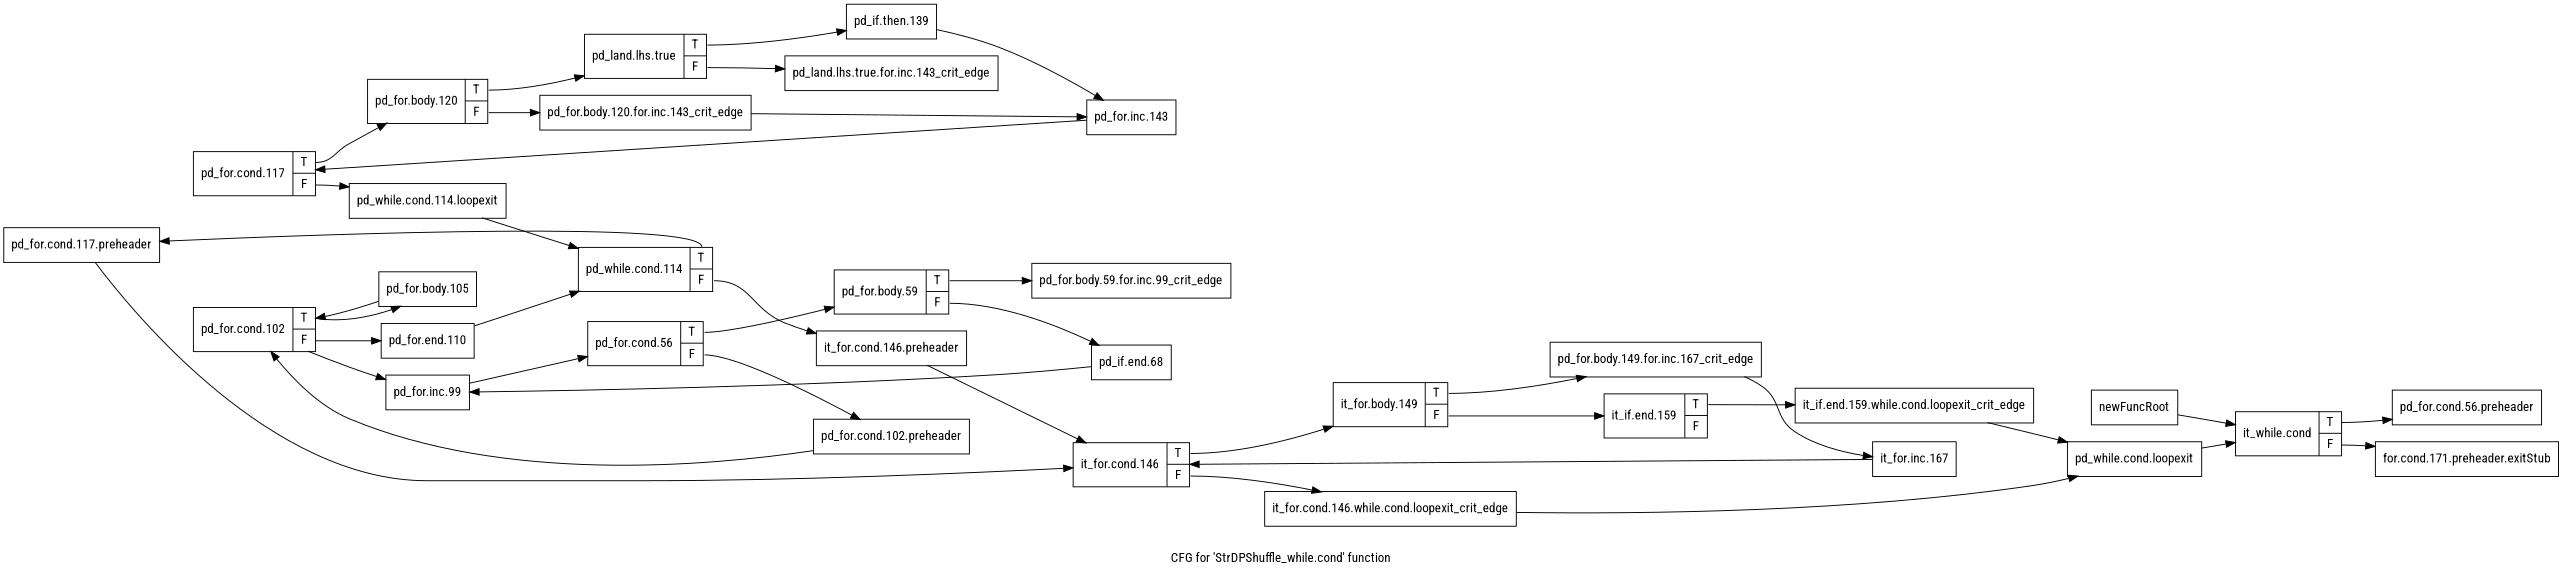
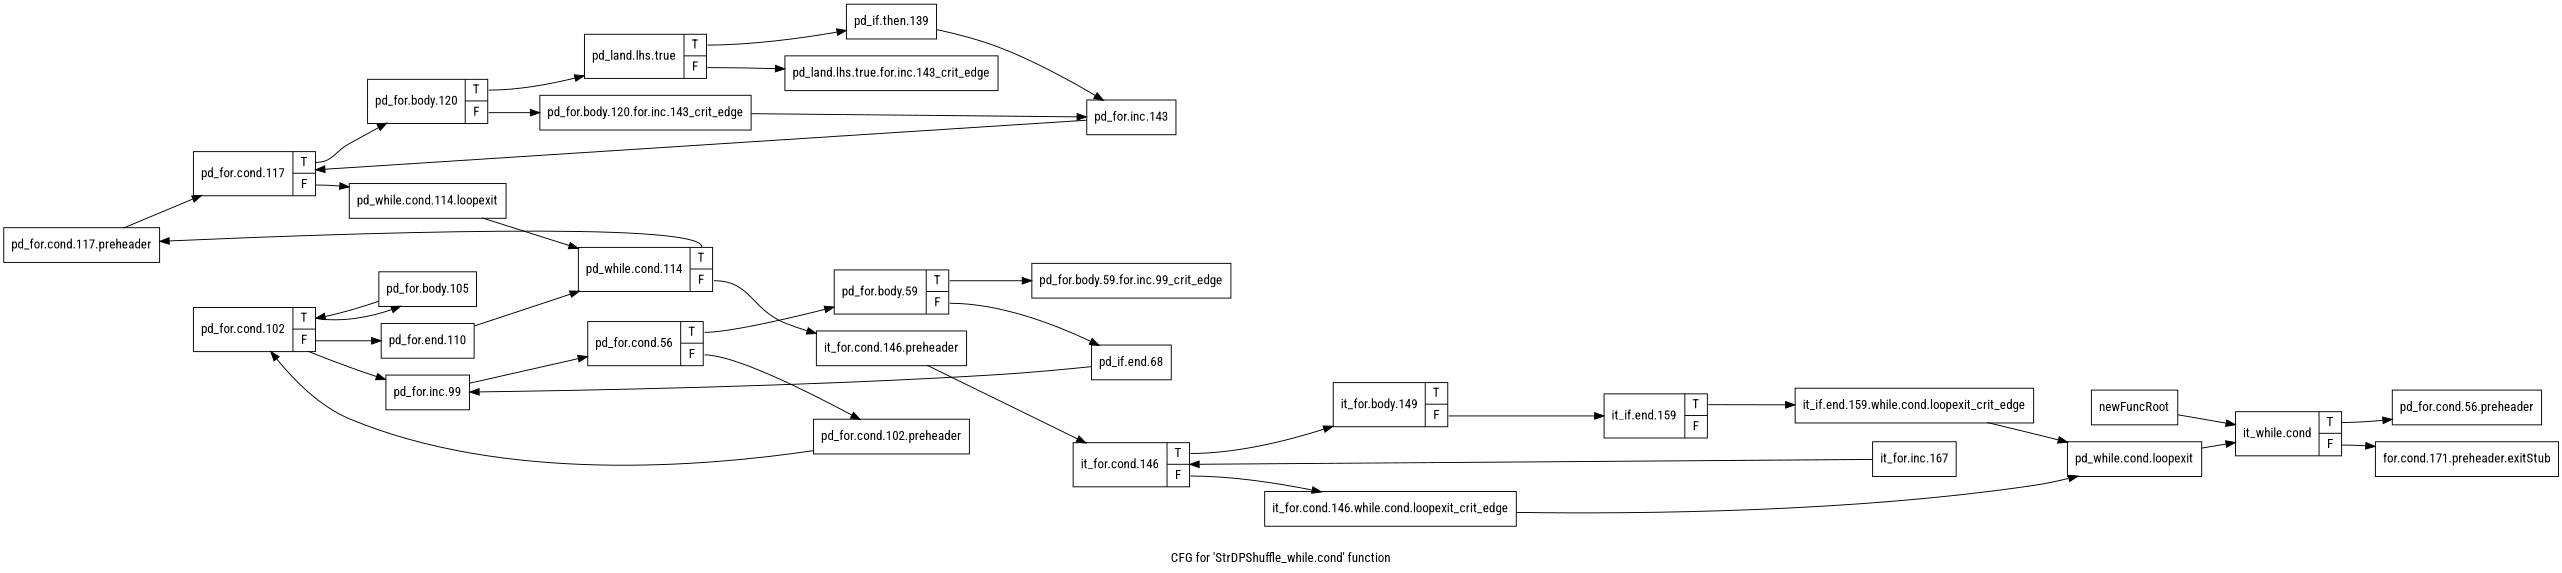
(1656, 360) -> none
(540, 481) -> (158, 214)
